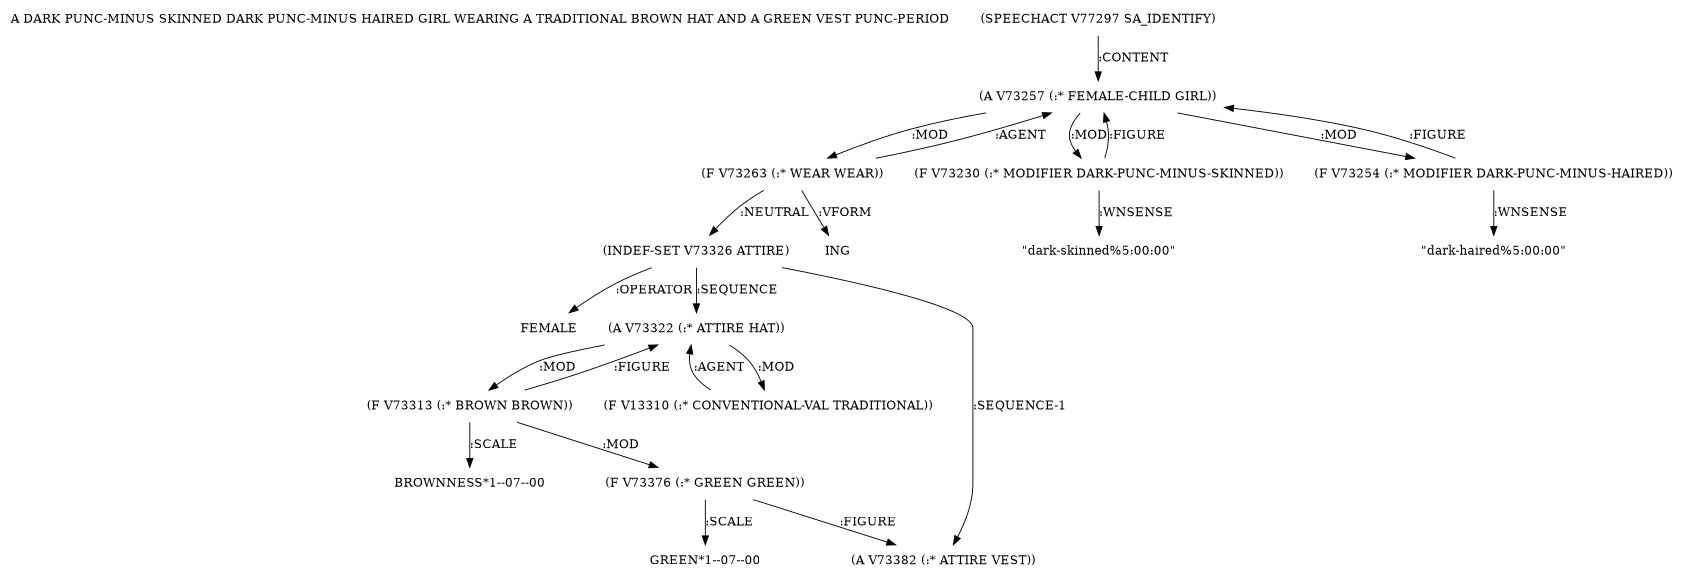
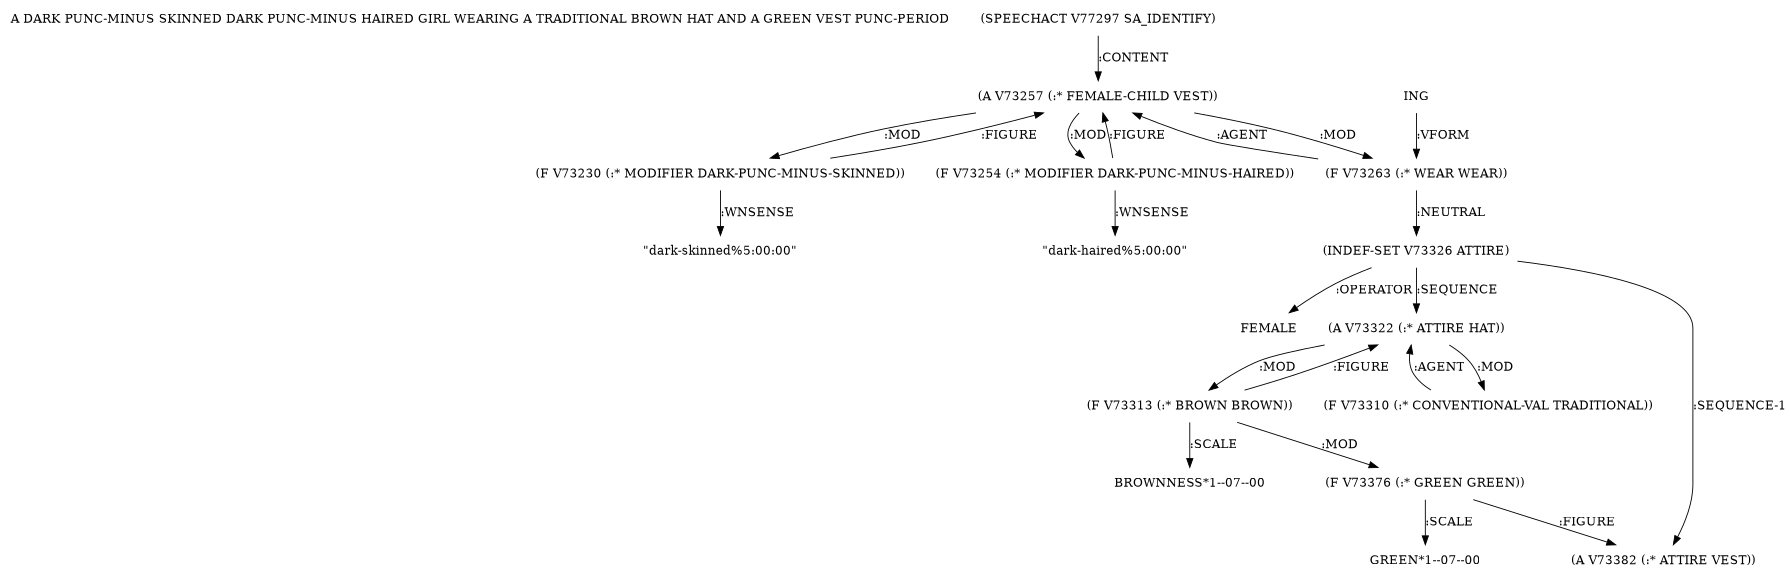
(1098, 97) -> (1098, 97)
(813, 209) -> (1416, 131)
(768, 406) -> (1488, 406)
